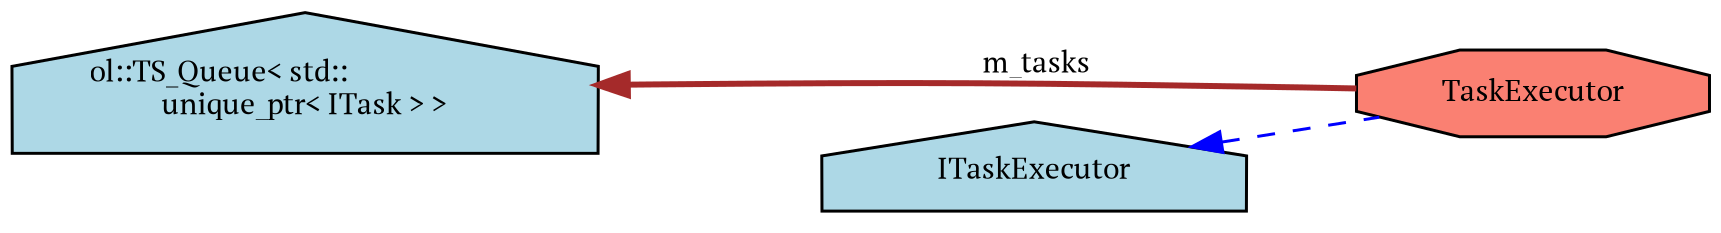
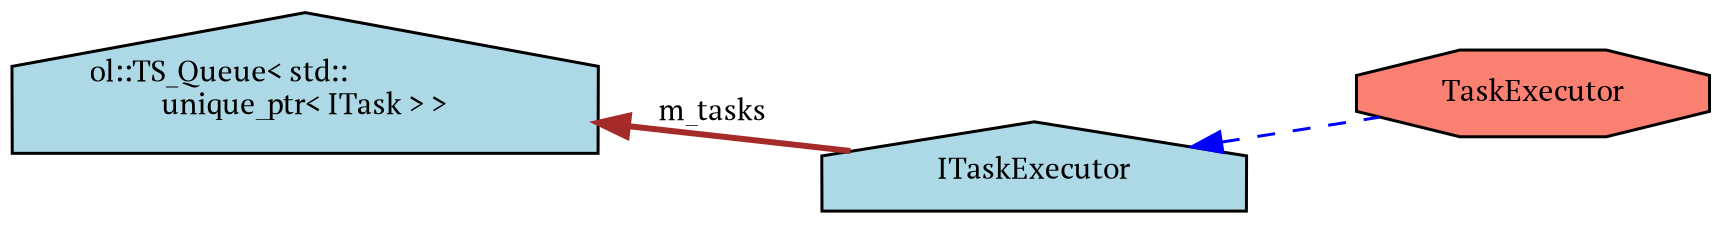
(992, 83) -> (739, 139)
